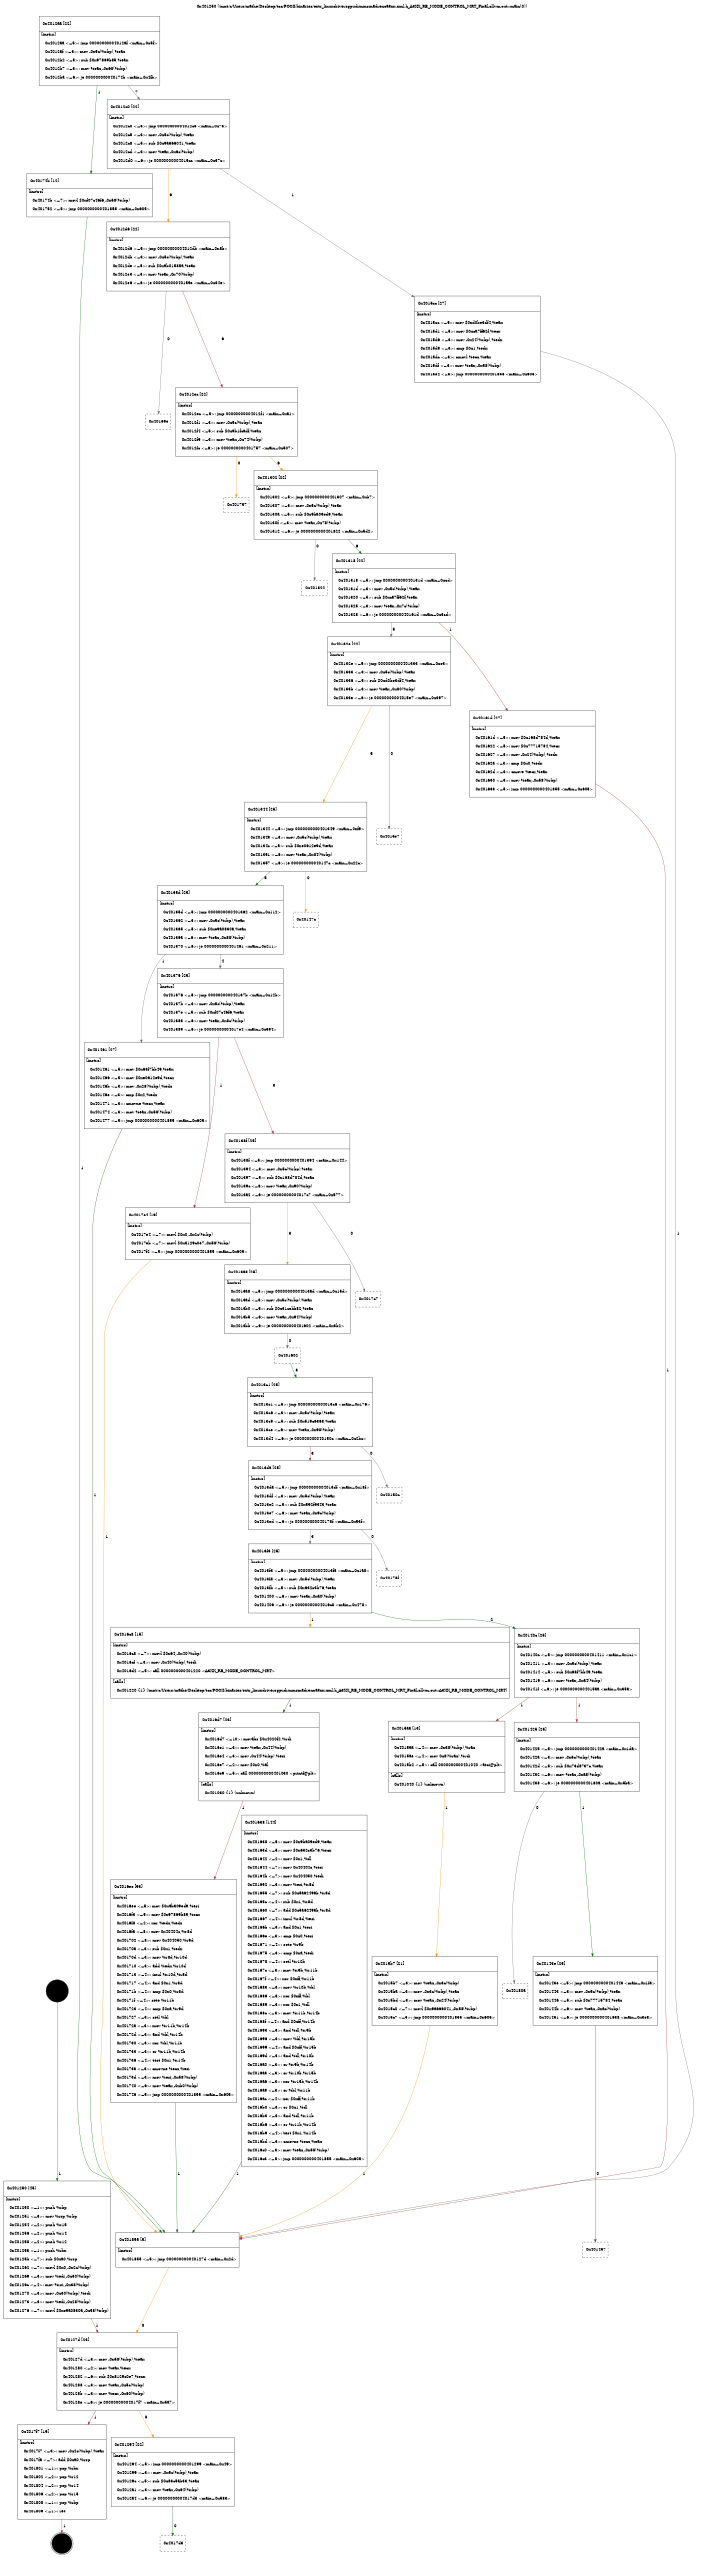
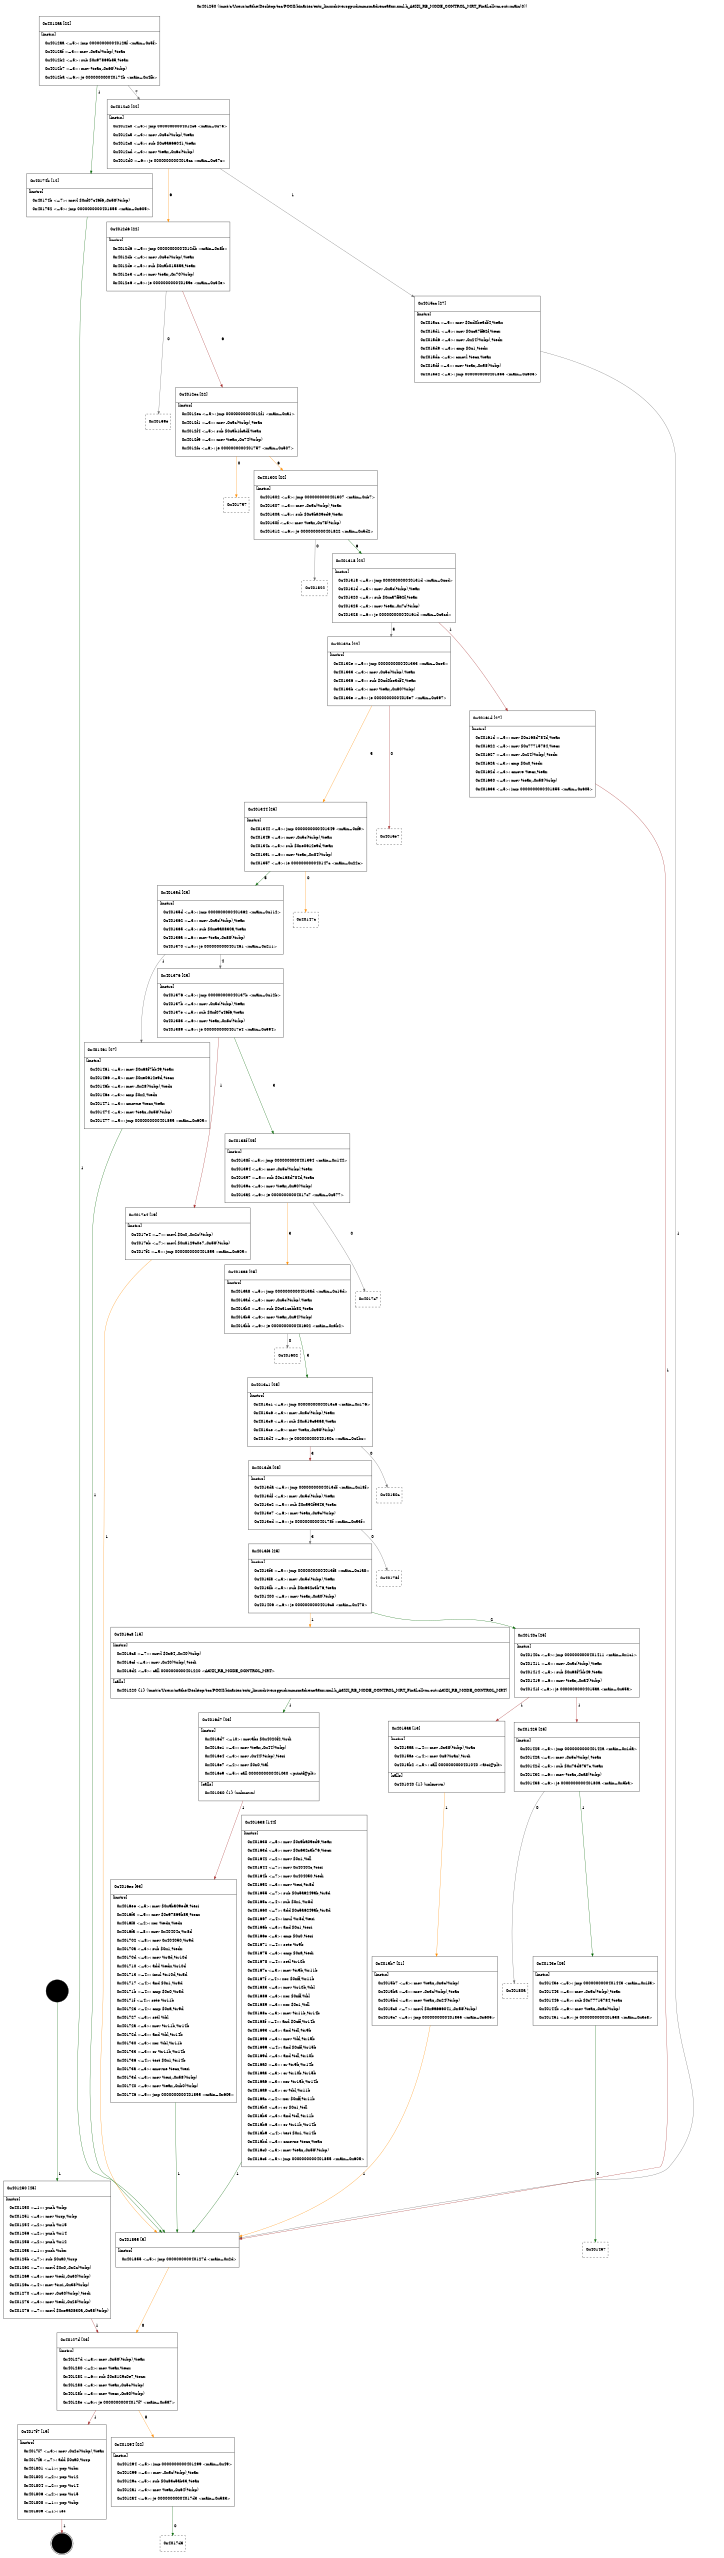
(253, 1084) -> (253, 1084)
(293, 1369) -> (304, 1354)
